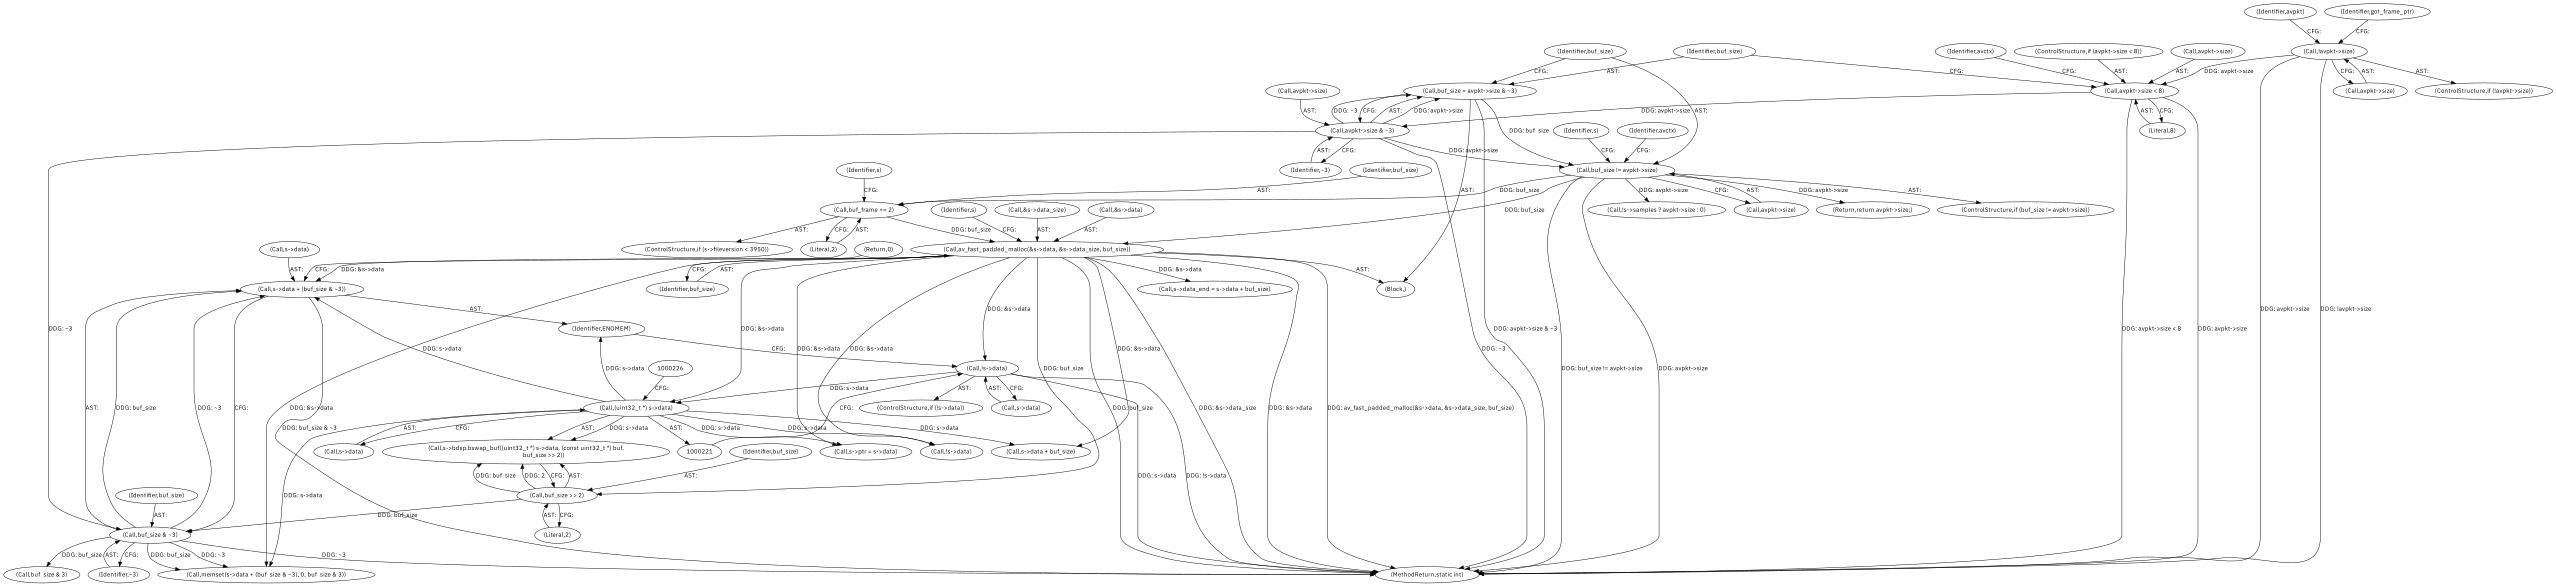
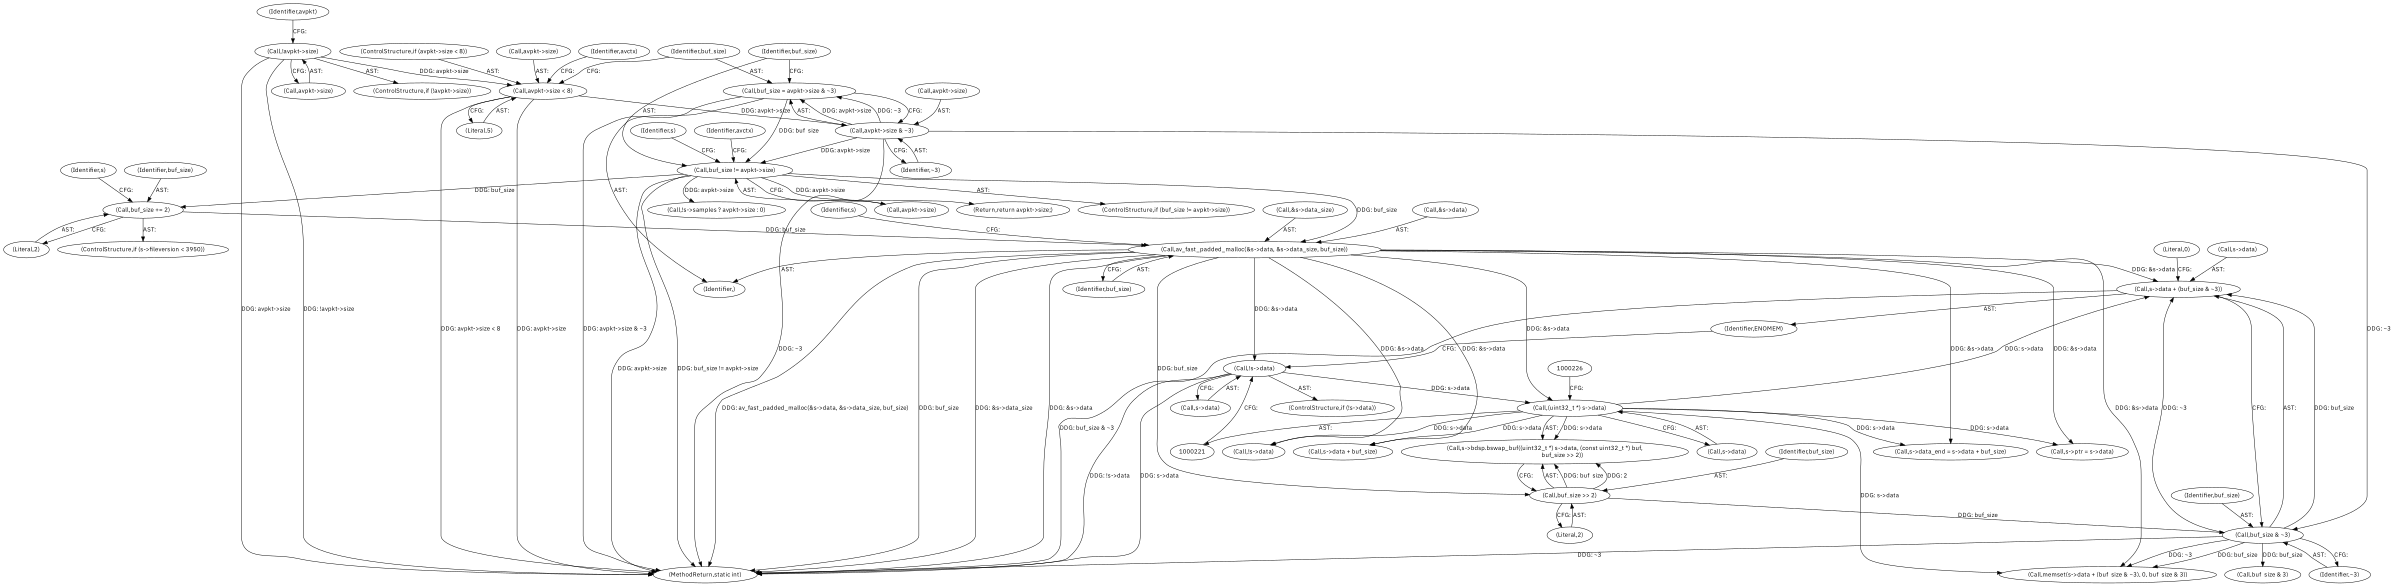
(2377, 12) -> none
(2162, 131) -> (479, 131)
(864, 210) -> (143, 210)
(879, 250) -> (2177, 250)
(1396, 289) -> (719, 289)
(605, 375) -> (1820, 419)
